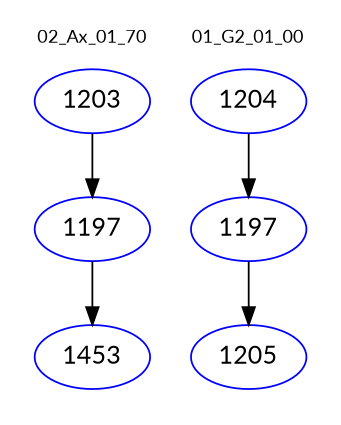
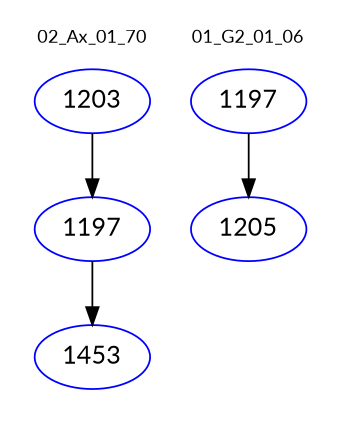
(249, 38) -> (249, 38)
(249, 101) -> none
